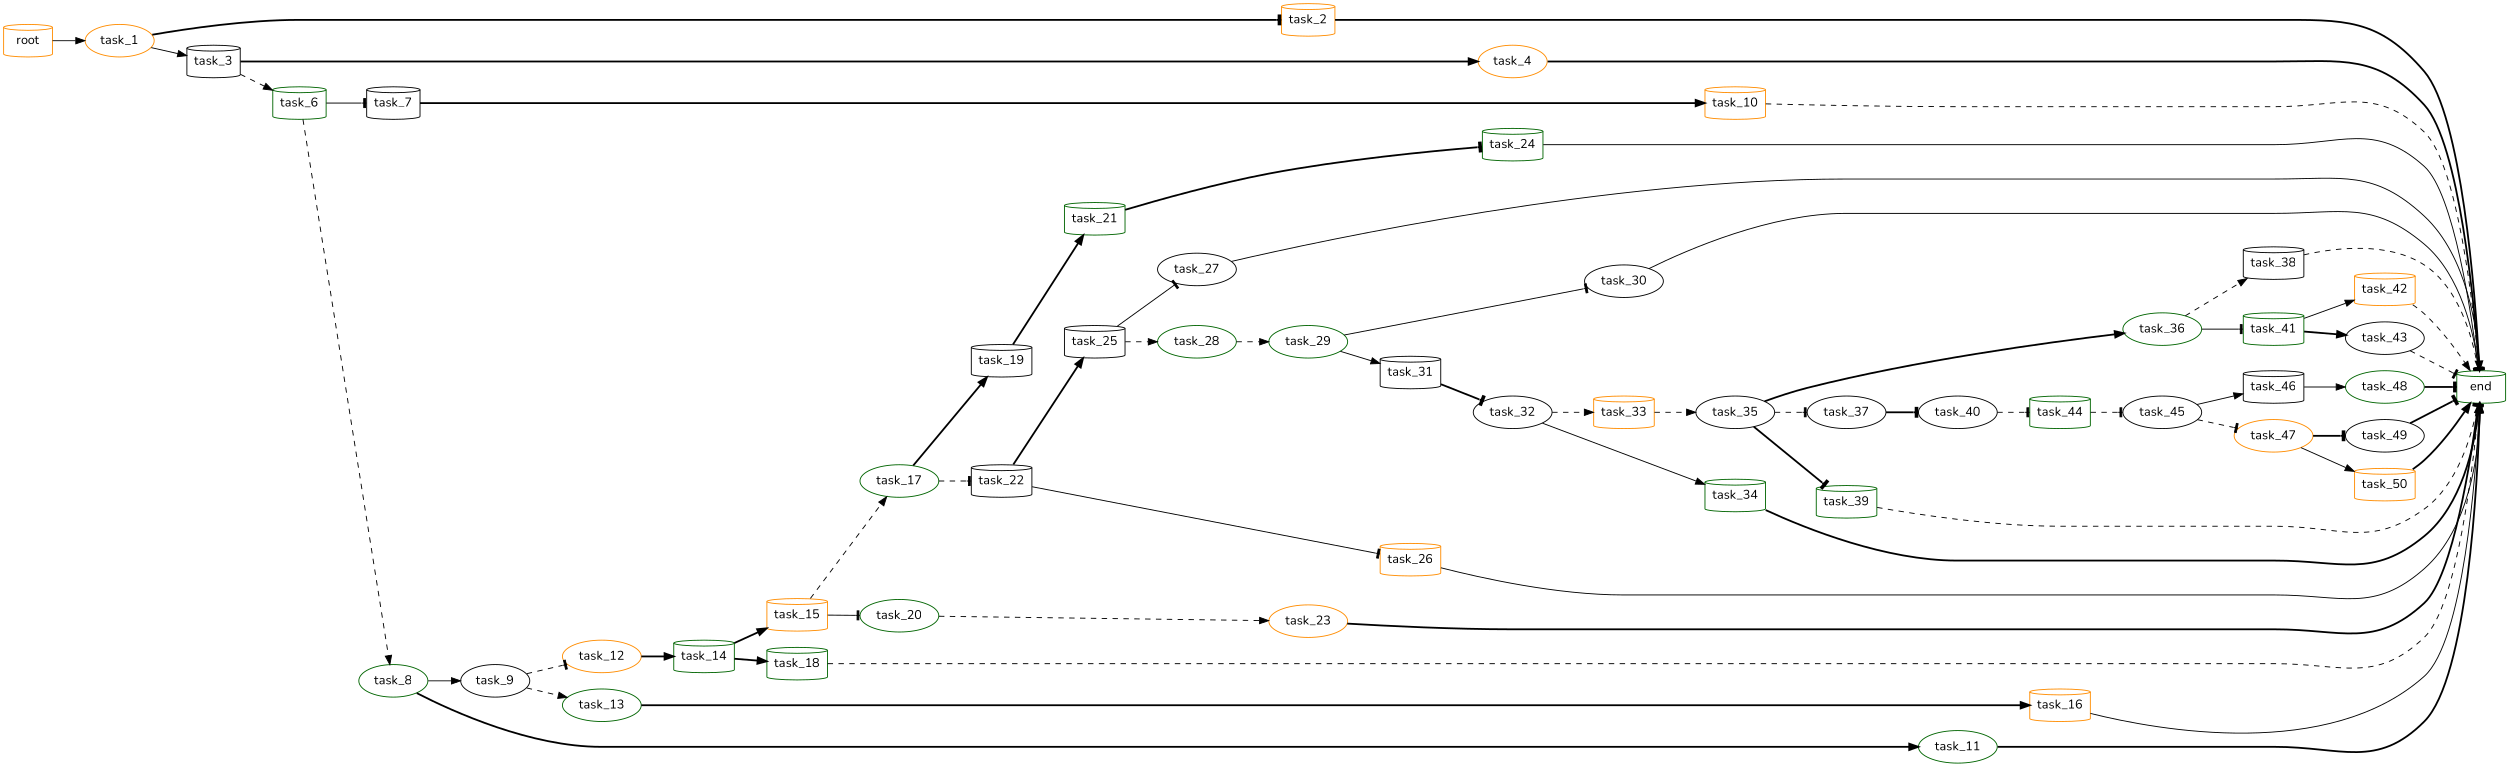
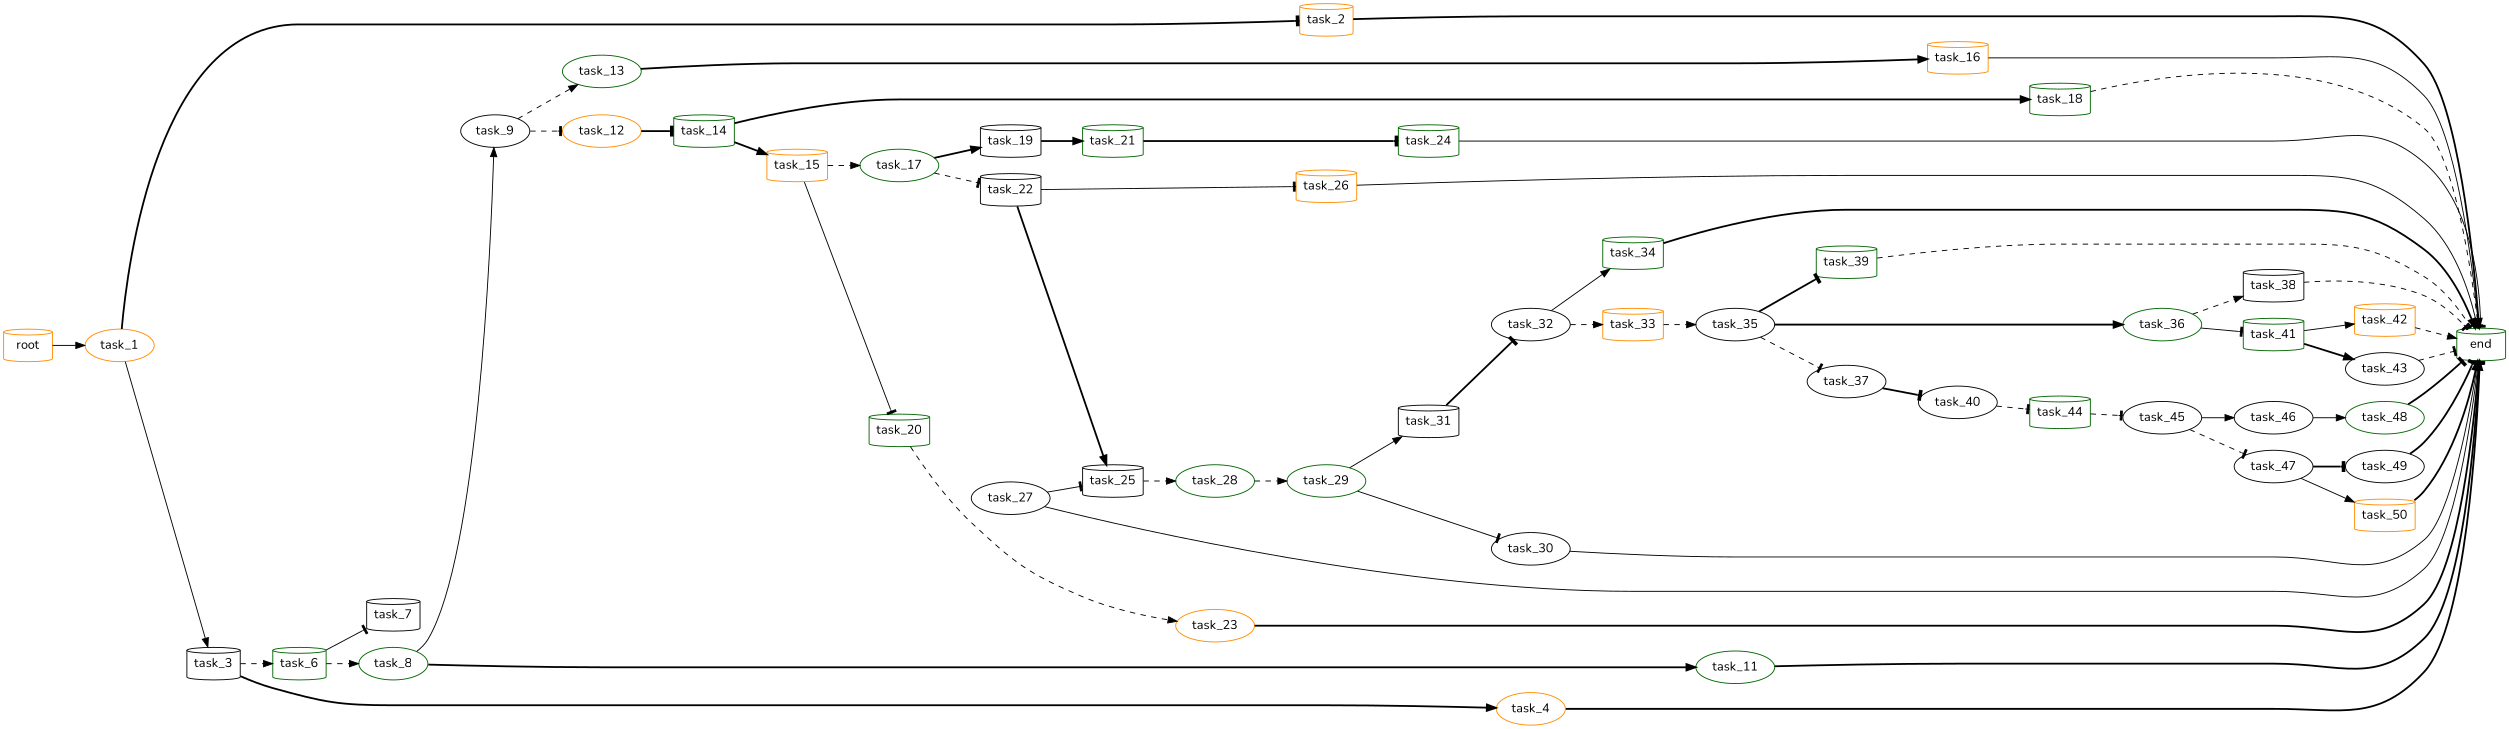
(1735, 103) -> none
(1145, 306) -> (1063, 489)
(2274, 387) -> (2274, 418)
(2274, 436) -> (2274, 467)
(899, 616) -> (899, 430)
(653, 656) -> (655, 131)
